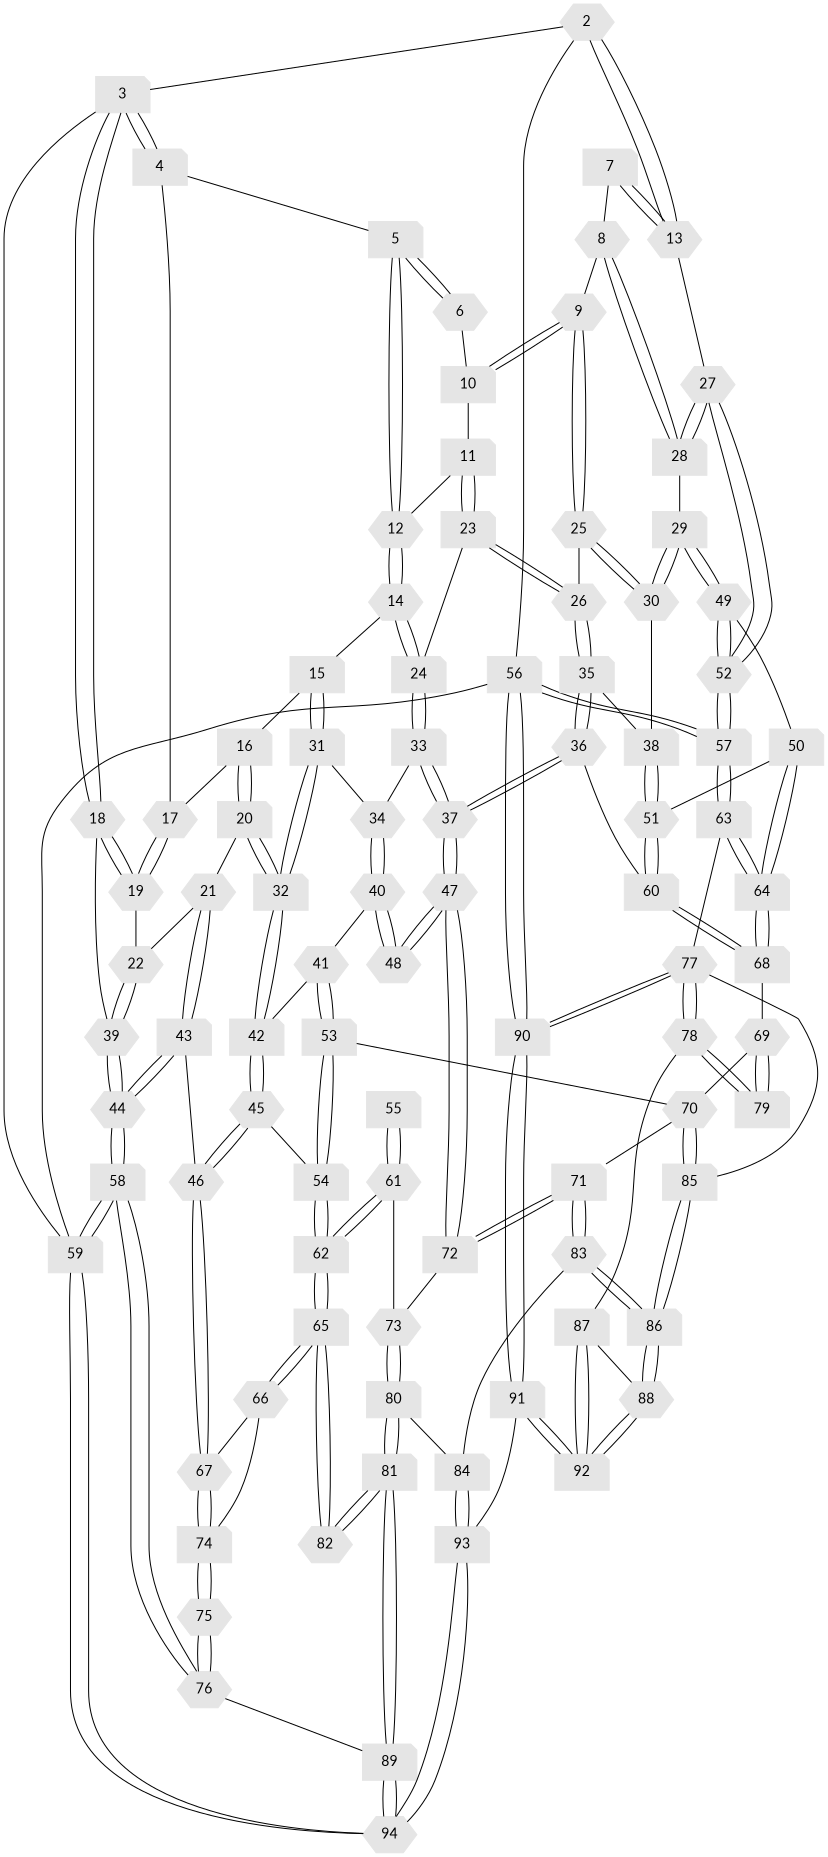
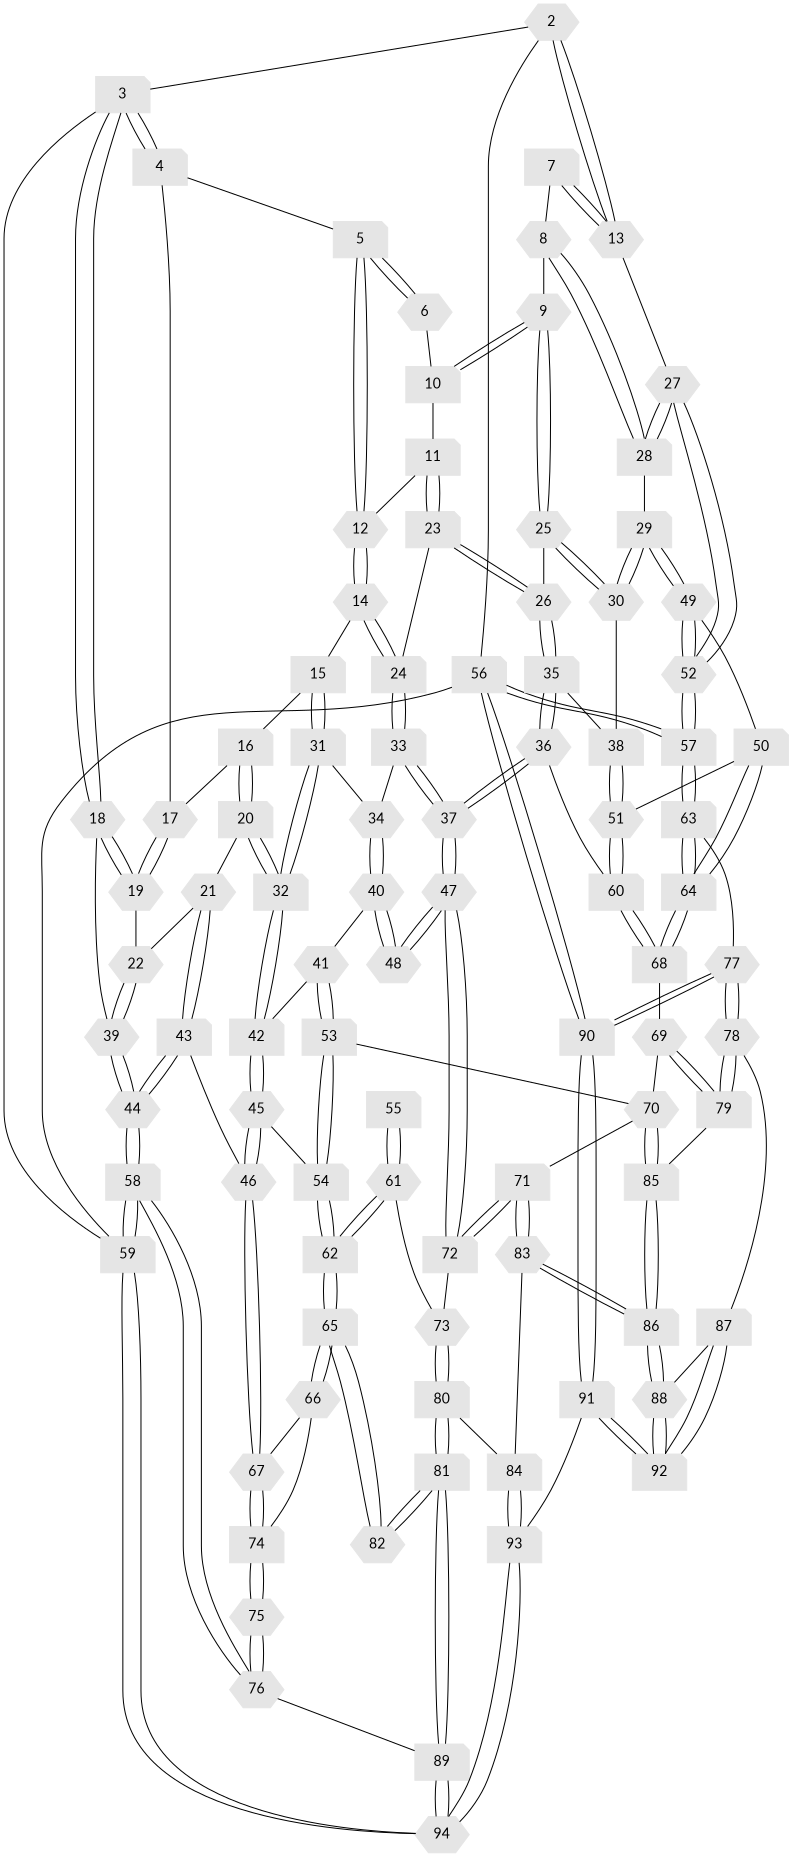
(818, 1072) -> (688, 1146)
